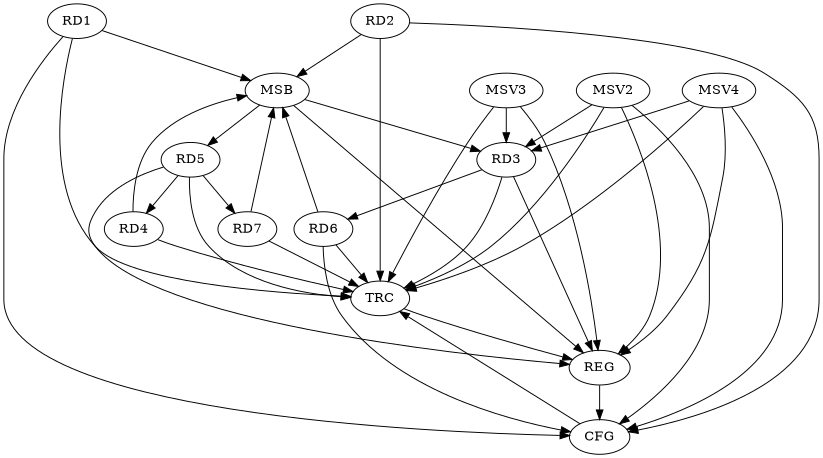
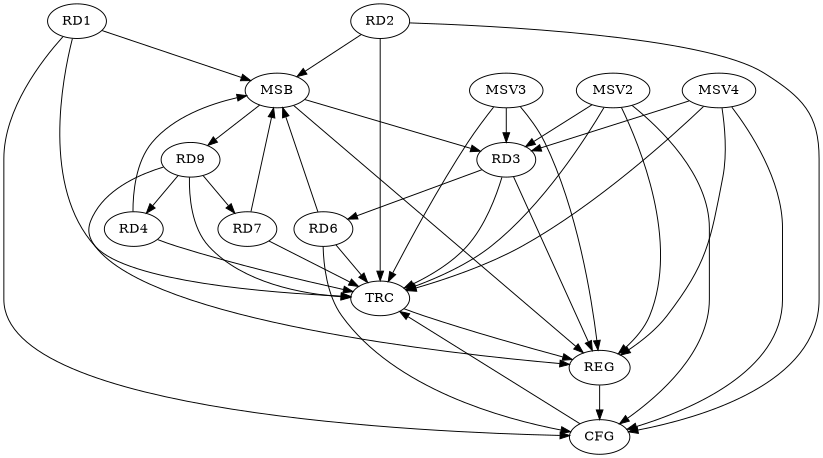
(191, 160) -> (191, 160)
